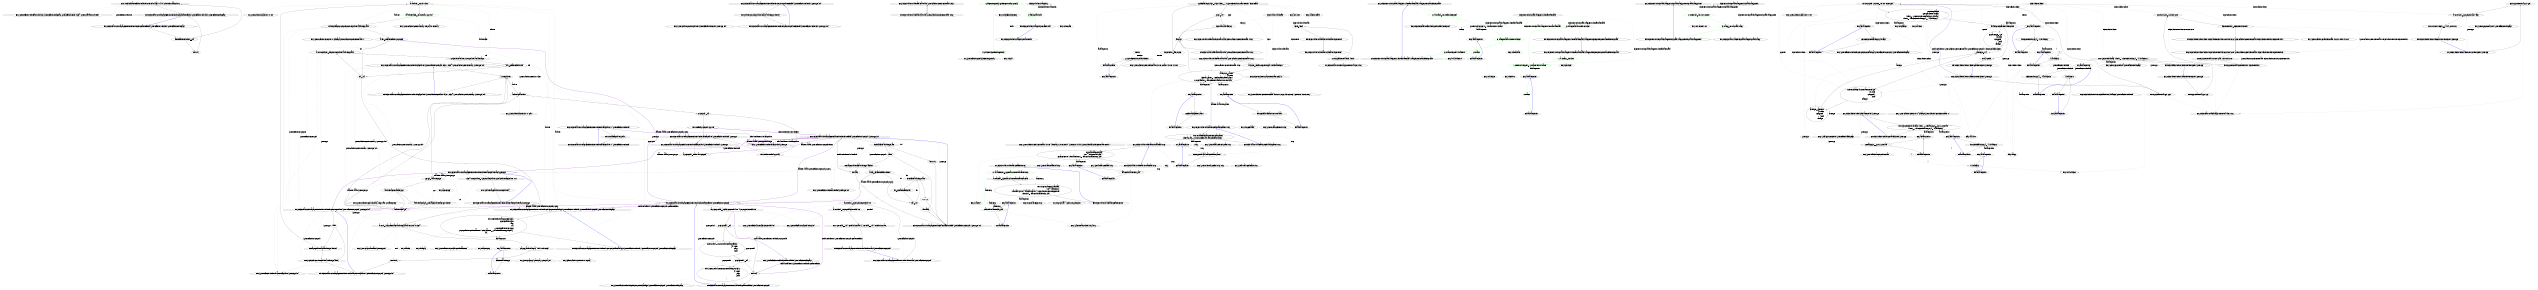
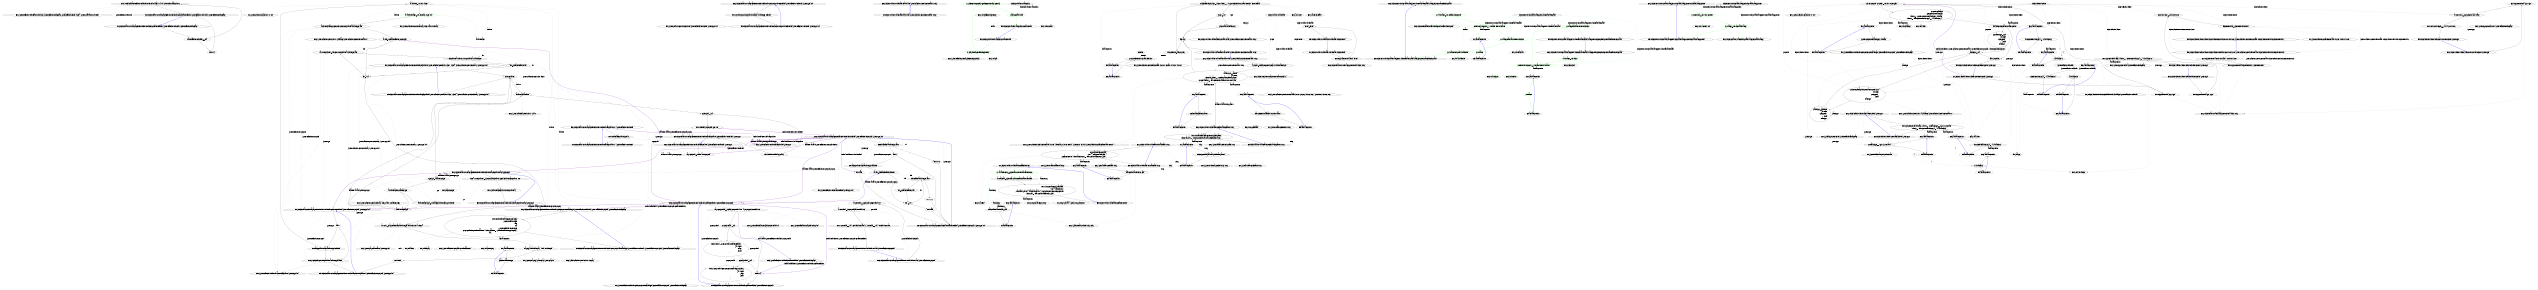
(2024, 15) -> (2016, 15)
